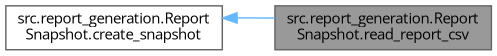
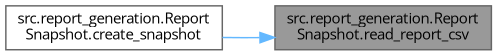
(256, 18) -> (241, 38)
